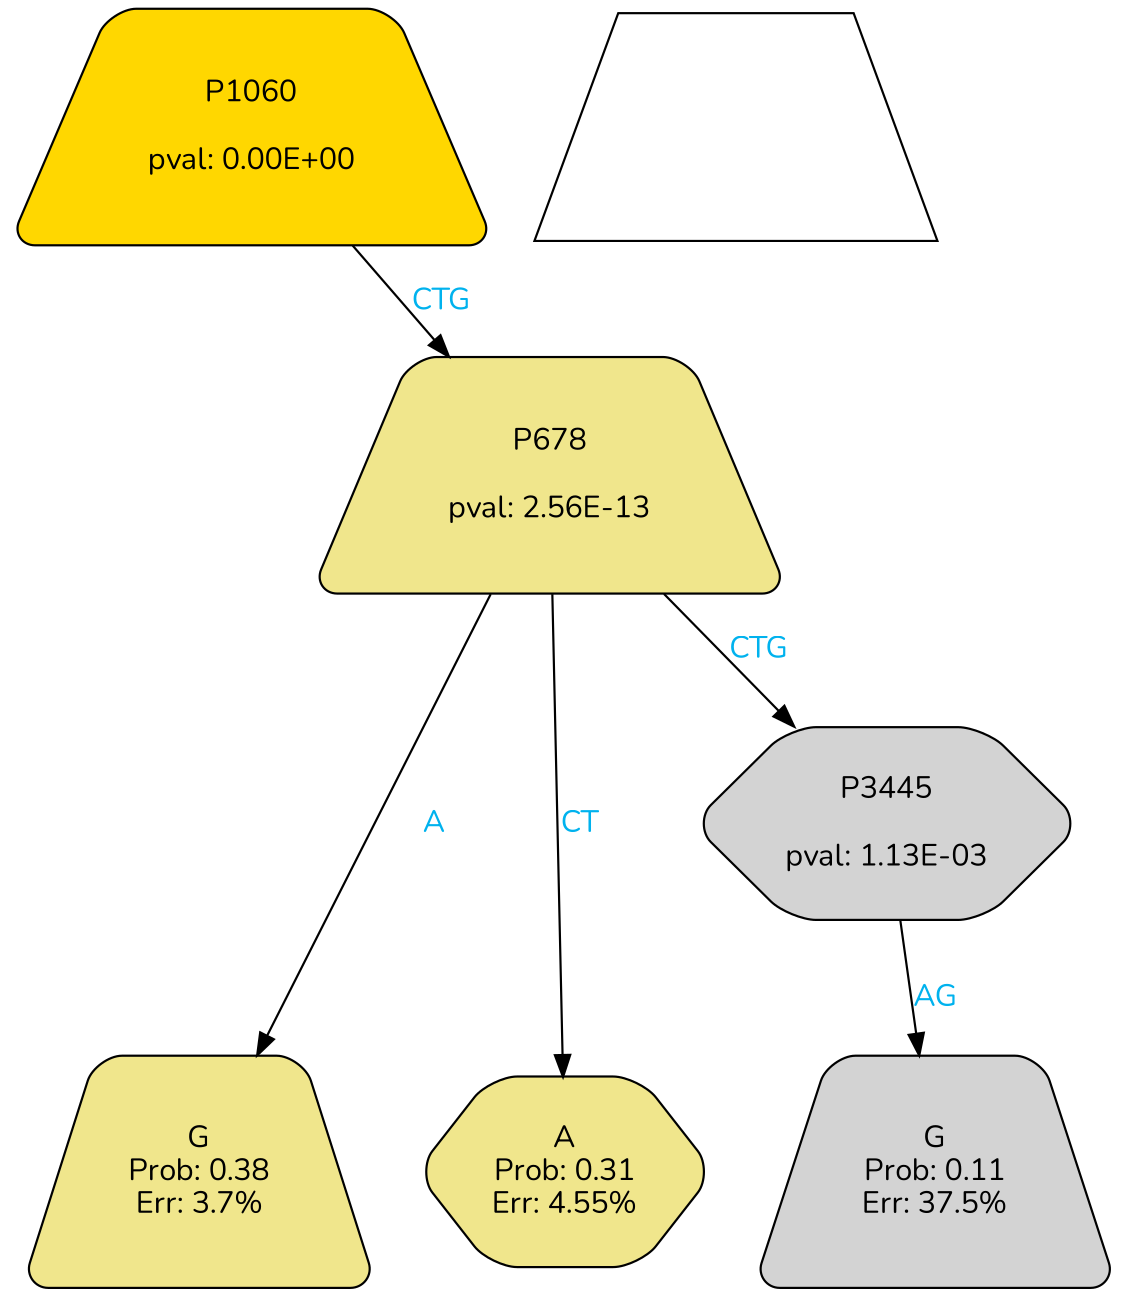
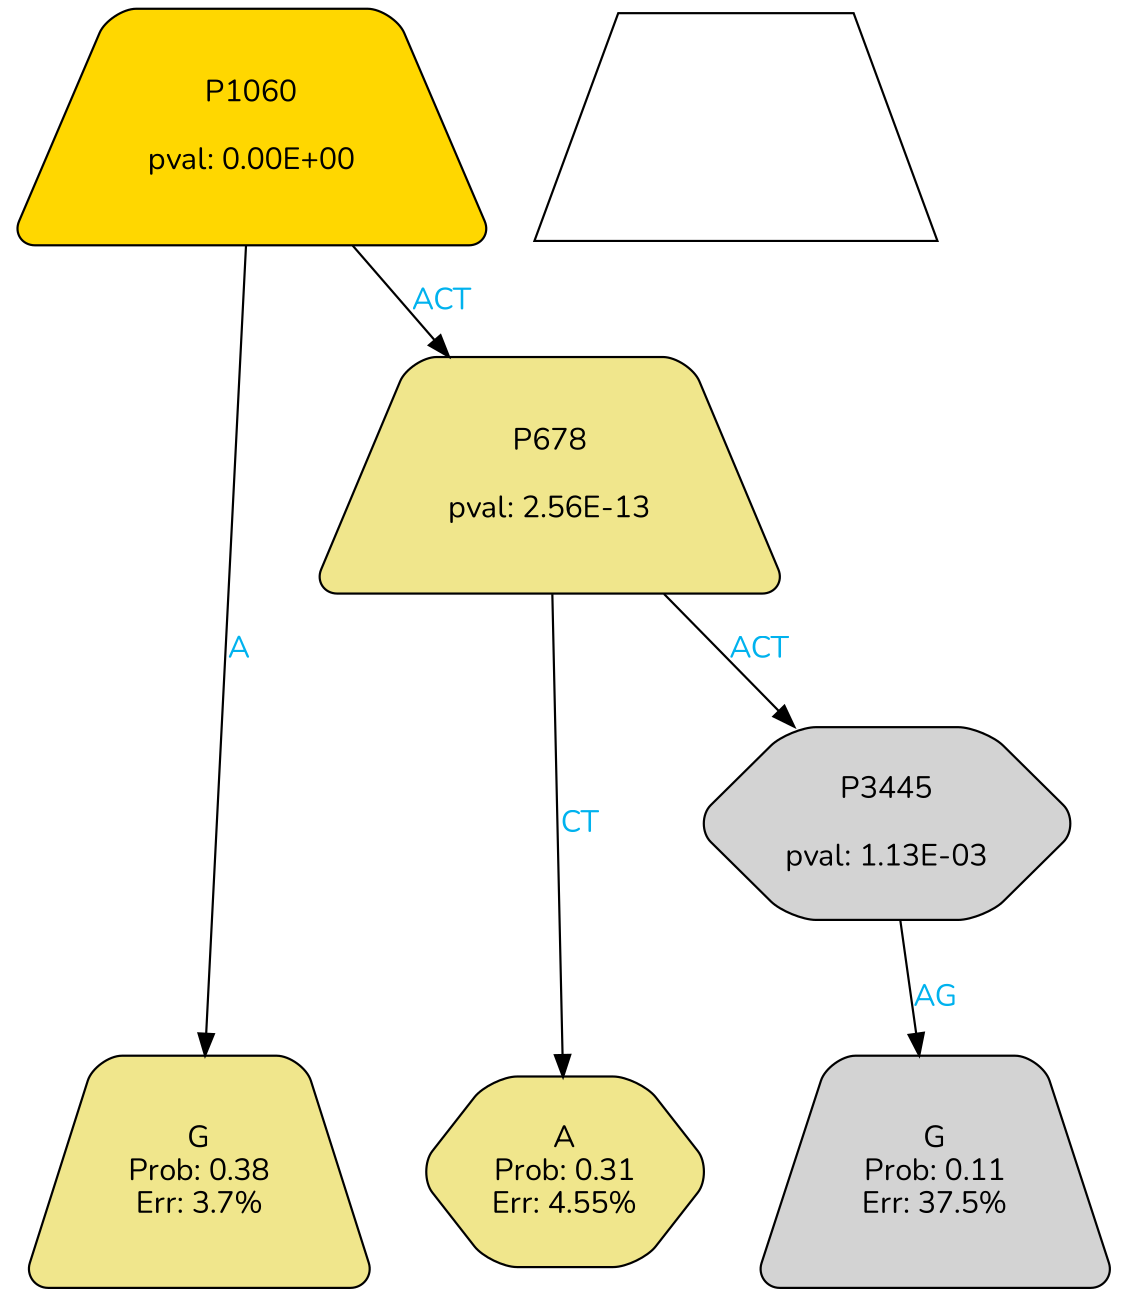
(442, 301) -> (442, 301)
(760, 649) -> (760, 649)
(379, 815) -> (226, 639)
